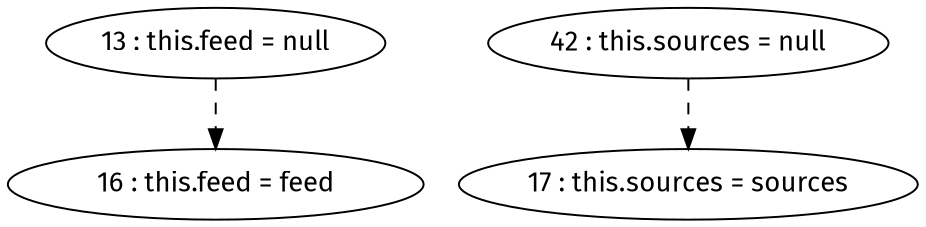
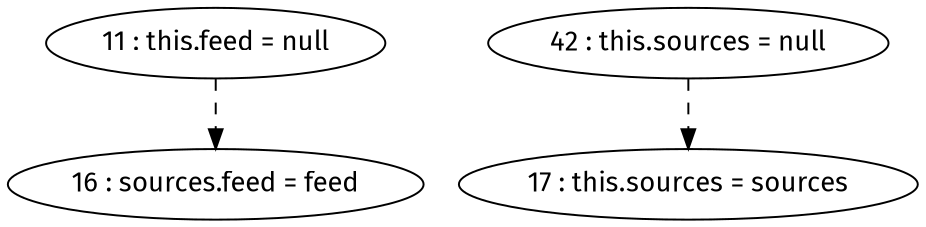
(216, 43) -> (216, 43)
(216, 184) -> (216, 184)
